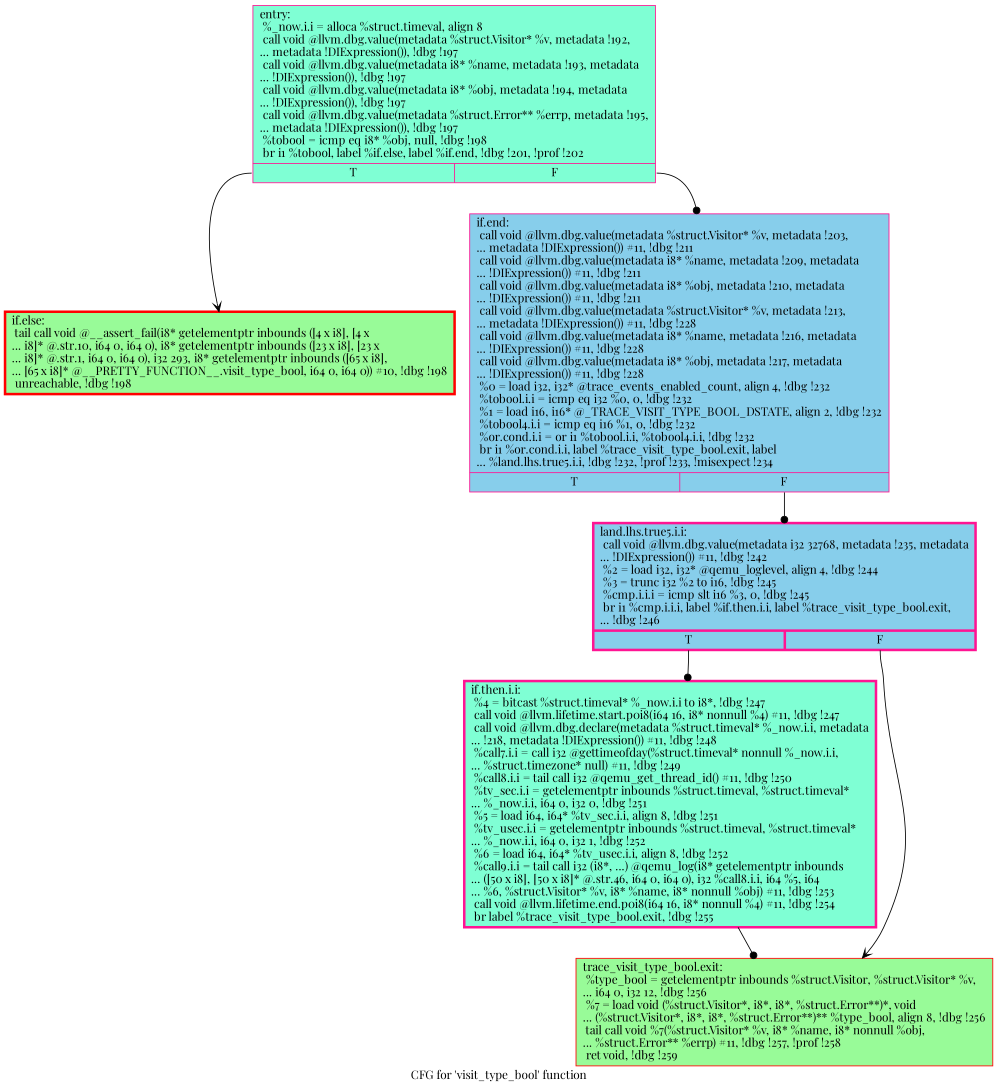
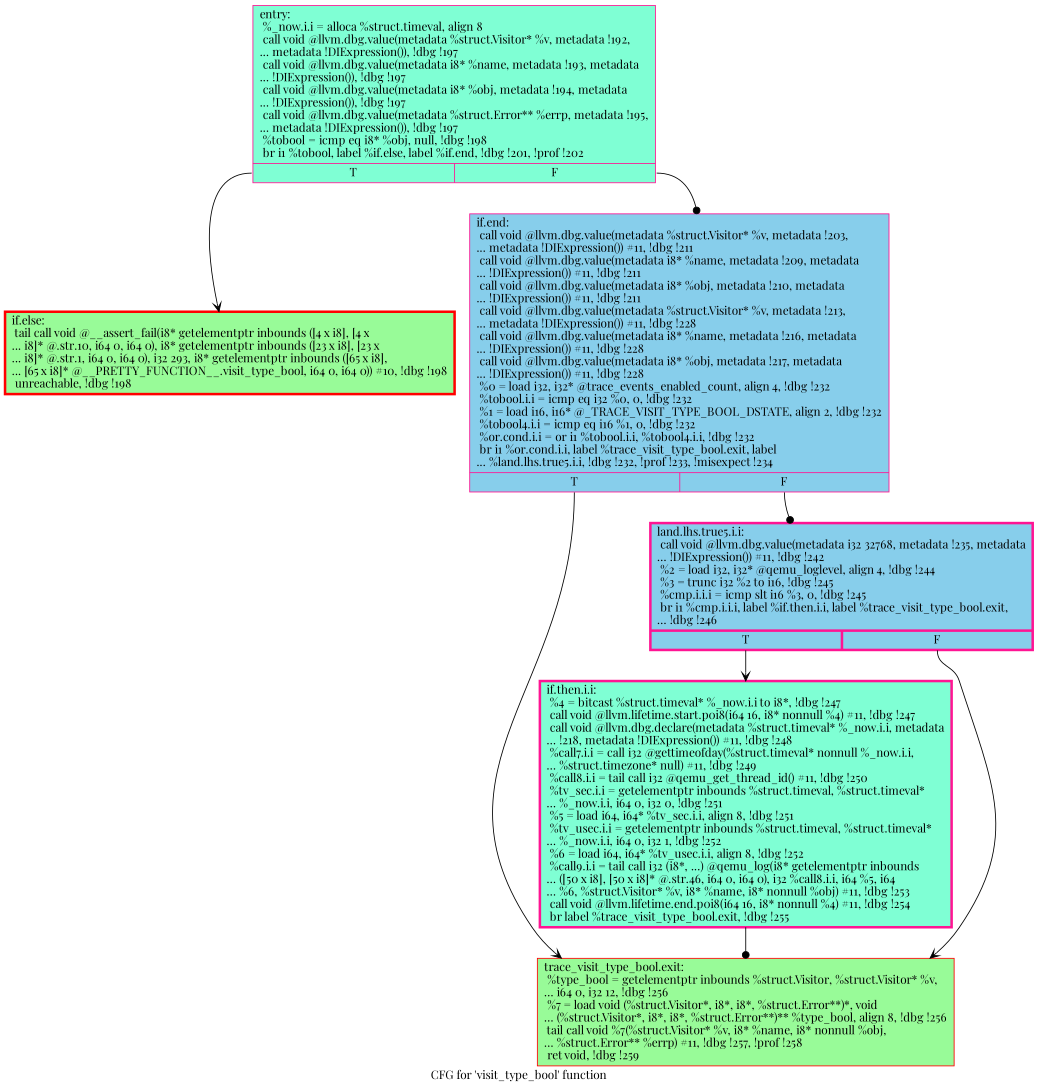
(688, 662) -> (746, 661)
none -> (511, 727)
